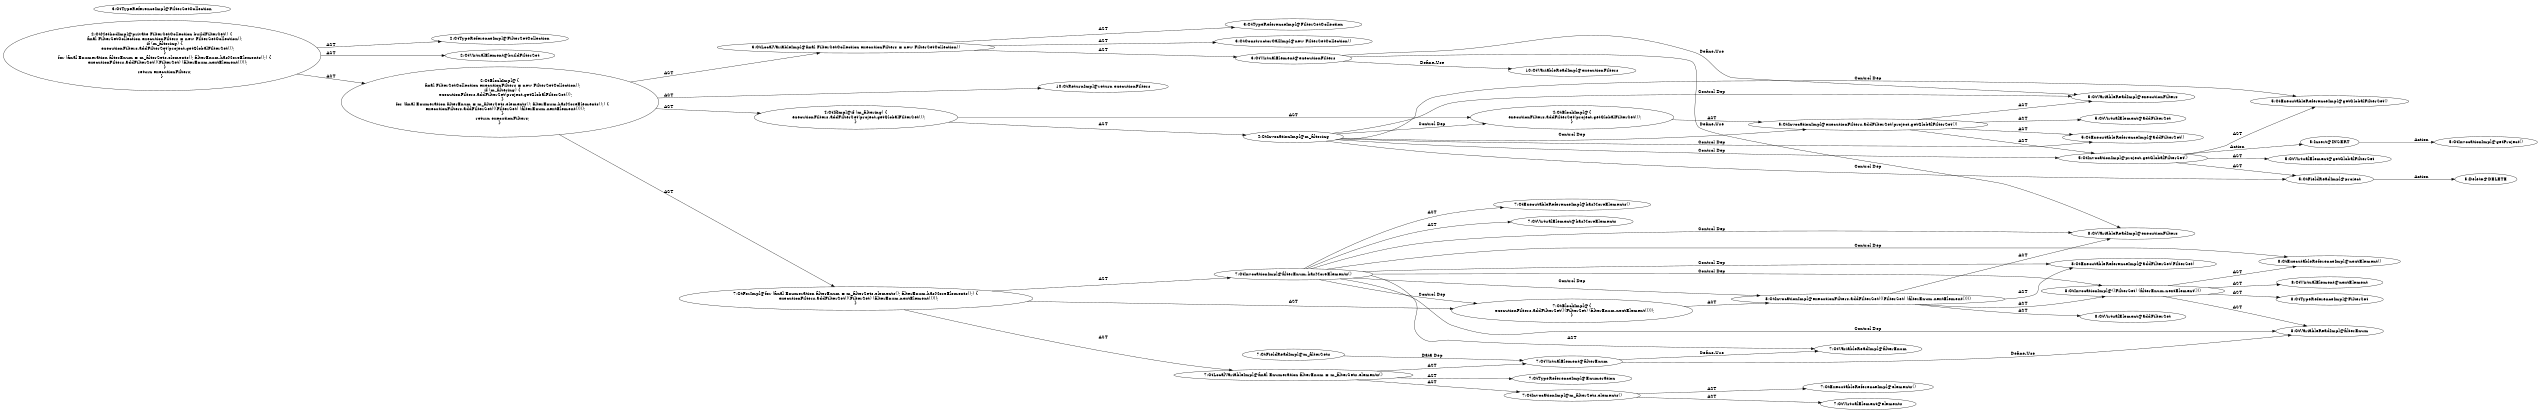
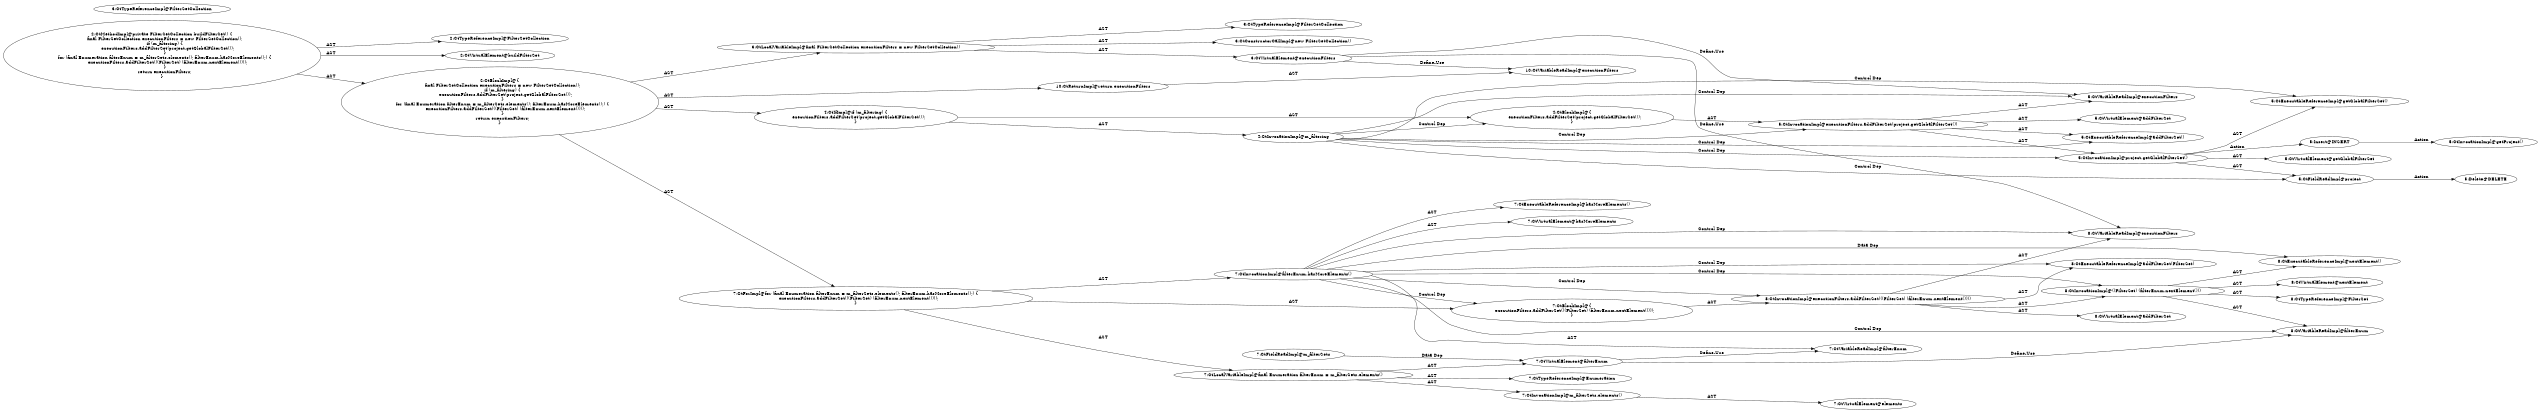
none -> (1337, 79)
(1868, 246) -> (1868, 246)
(1868, 387) -> none
